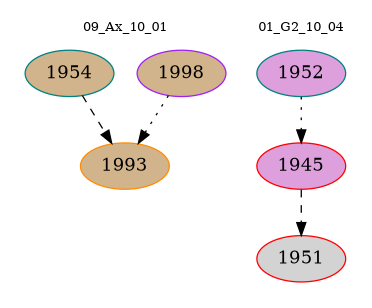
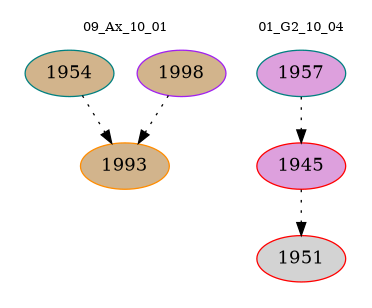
(301, 73) -> (301, 73)
(94, 114) -> (94, 114)
(301, 206) -> (301, 206)
